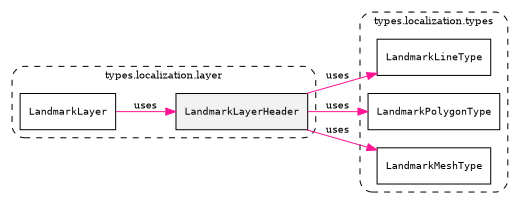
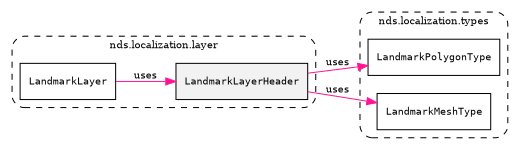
(434, 22) -> (434, 22)
(434, 57) -> none
(164, 76) -> (164, 46)
